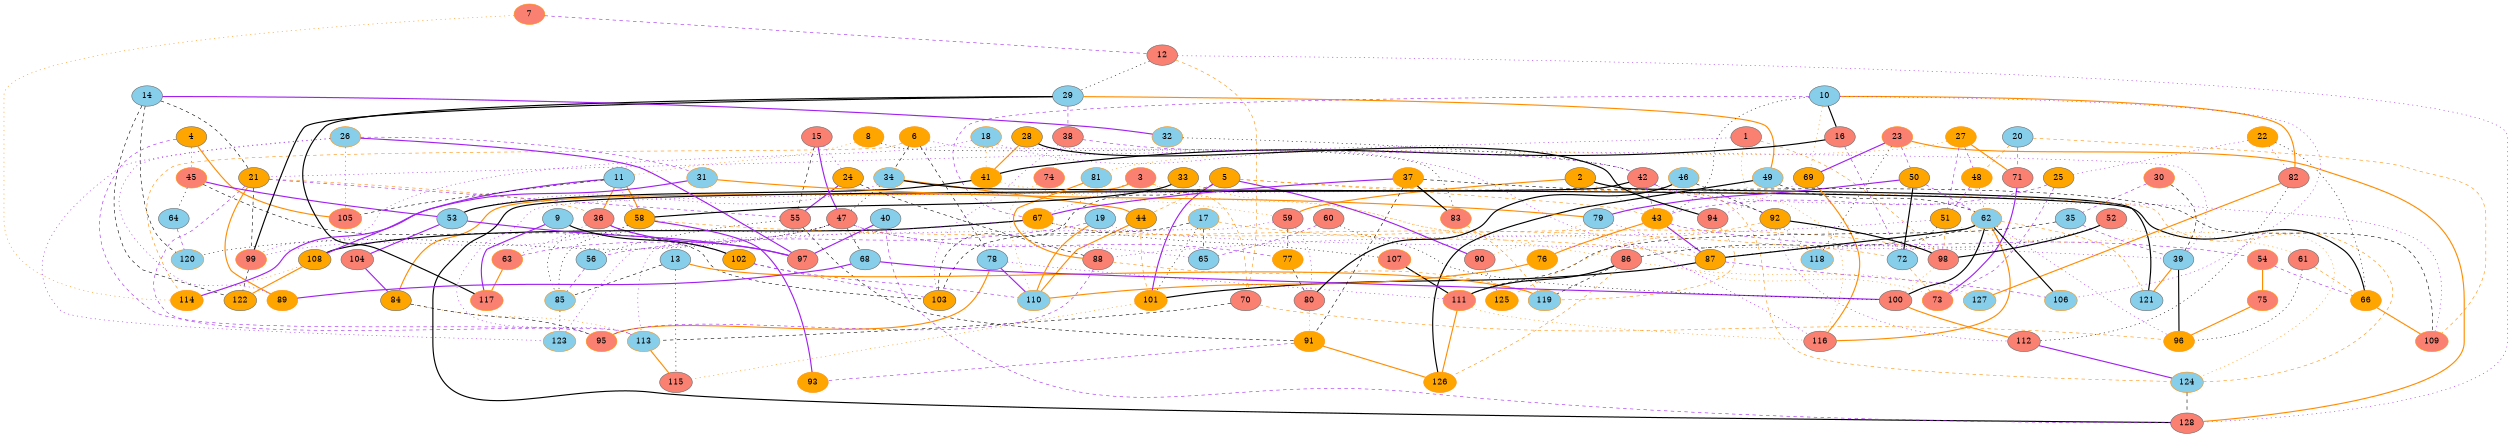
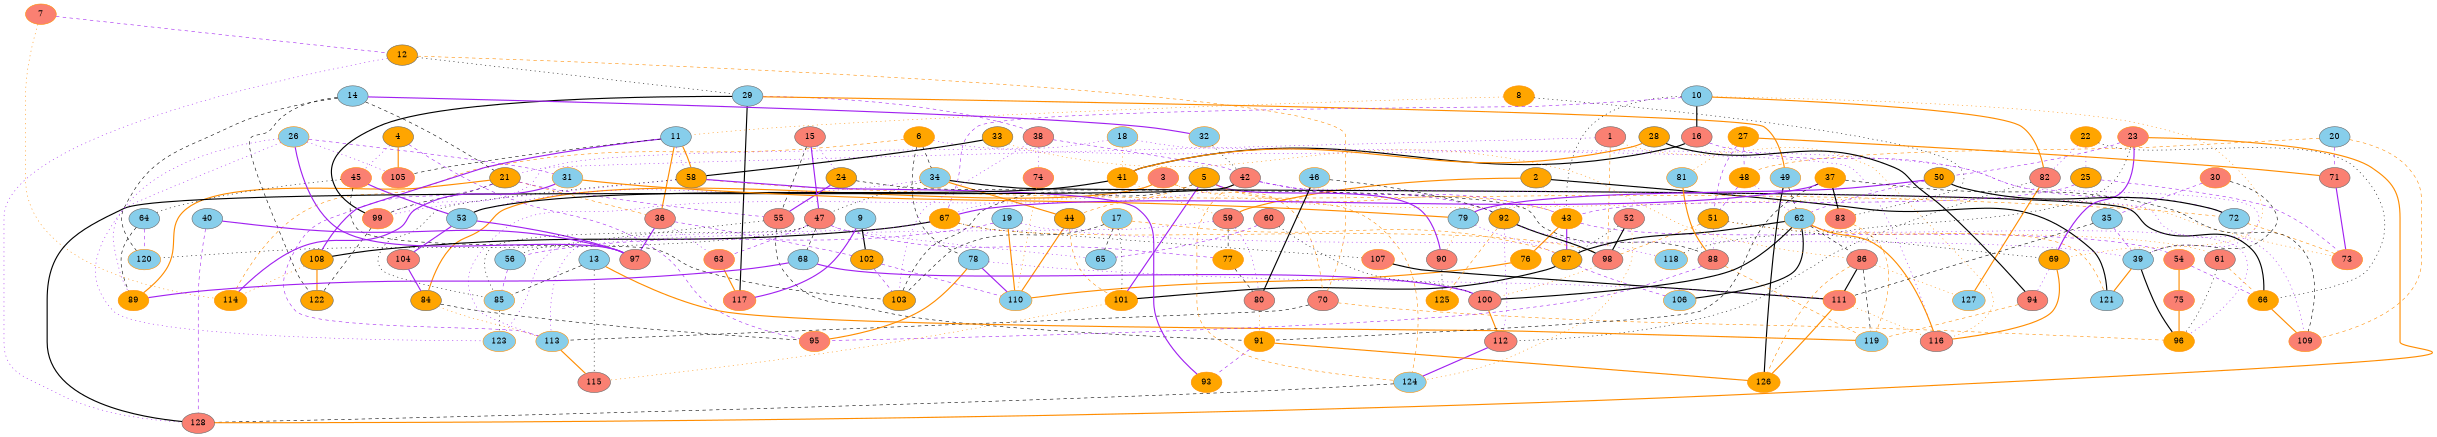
(1162, 55) -> (402, 55)
(2278, 121) -> none
(1924, 239) -> (1938, 247)
none -> (121, 258)
